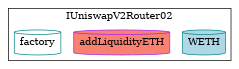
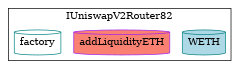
(120, 16) -> (120, 16)
